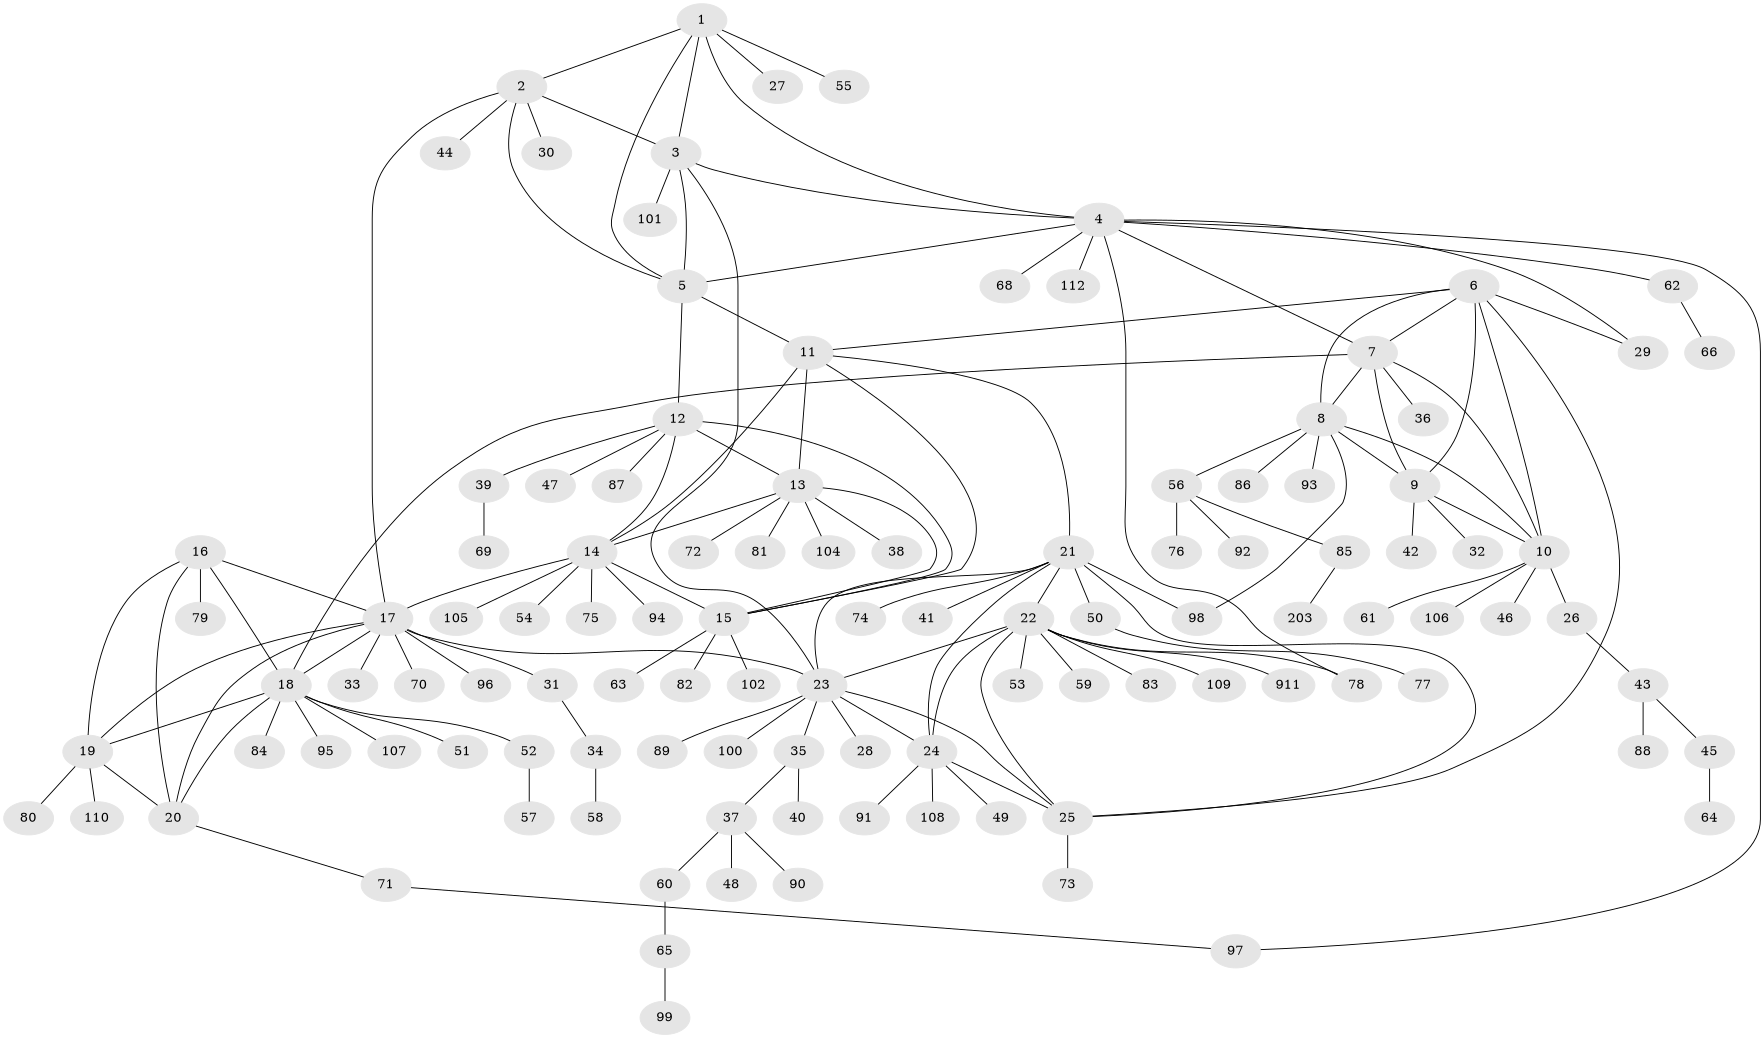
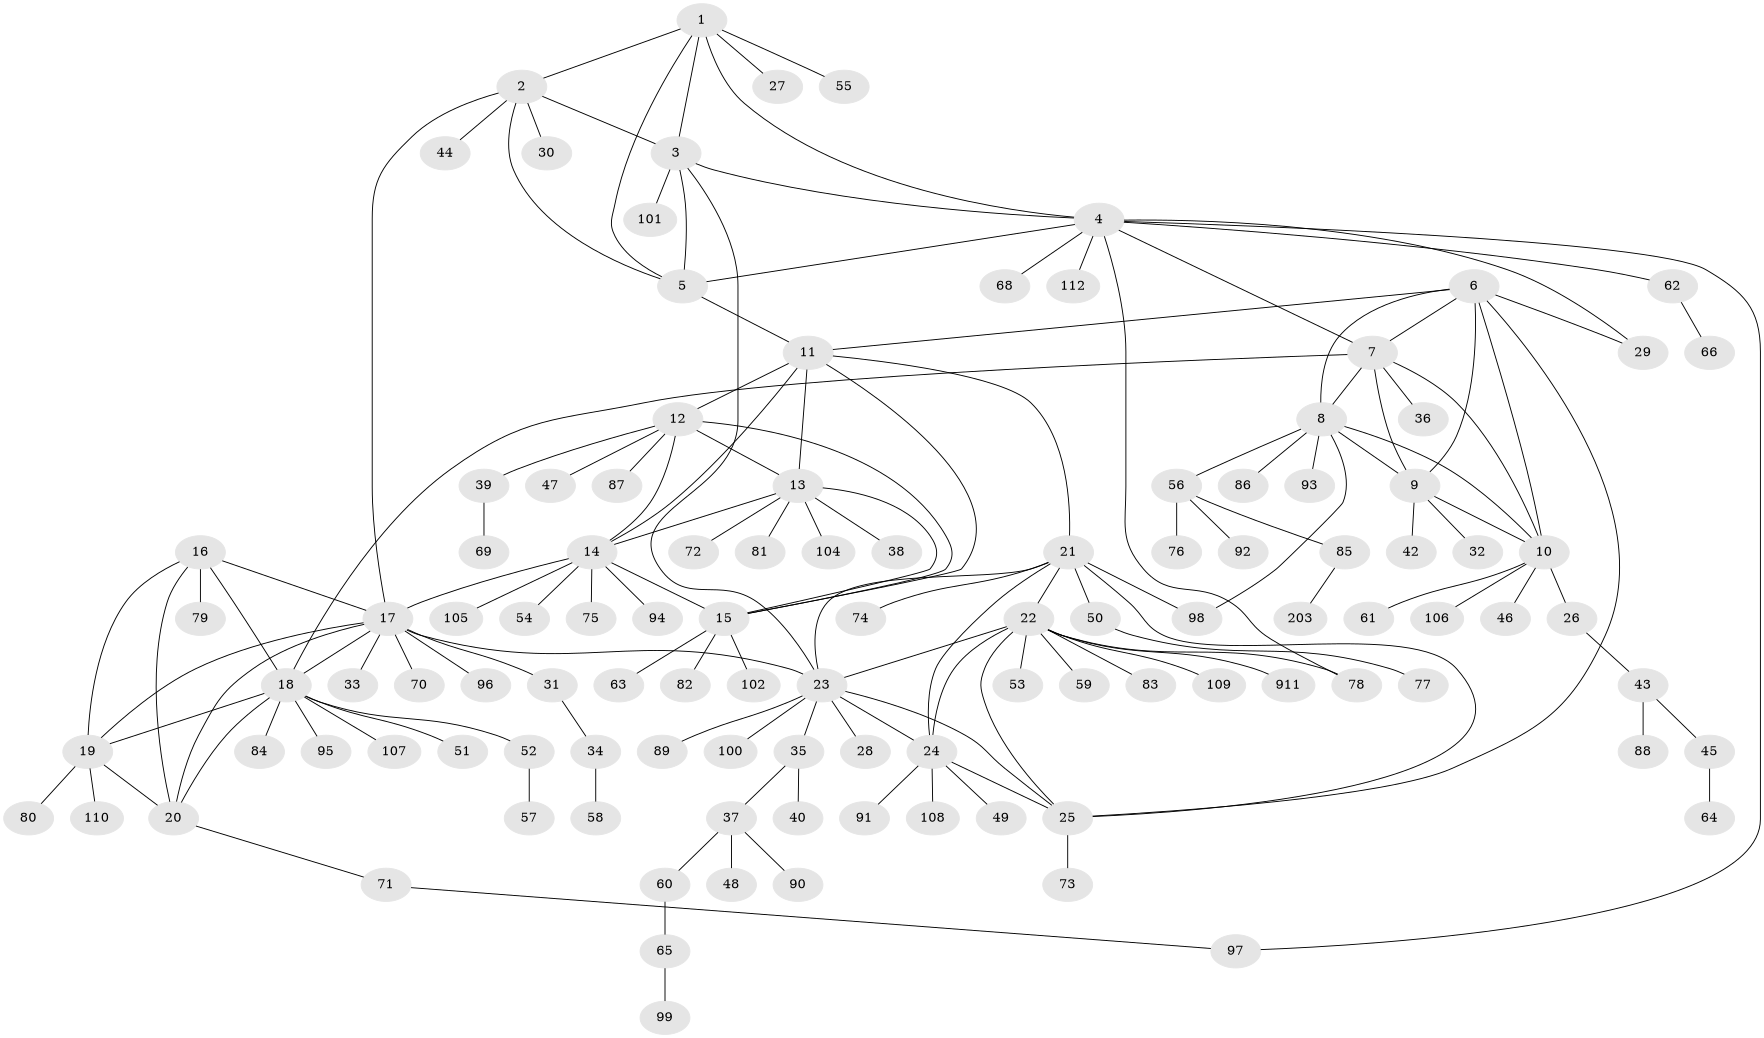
(680, 353) -> (750, 383)
(927, 619) -> none
